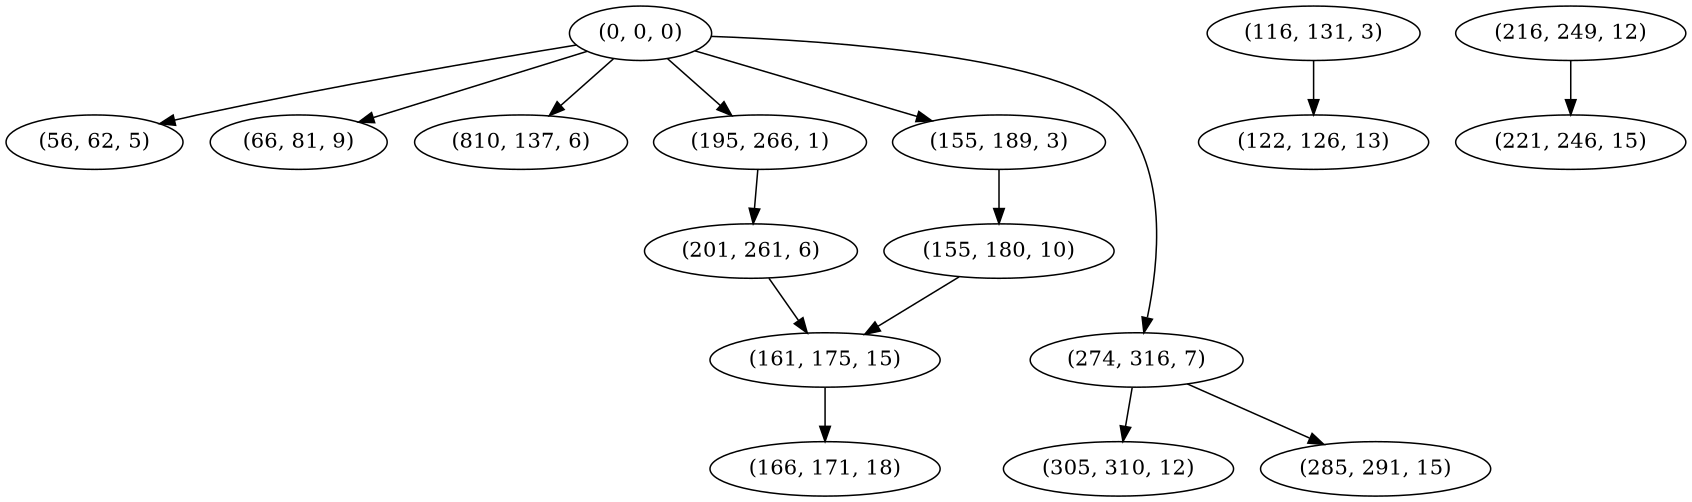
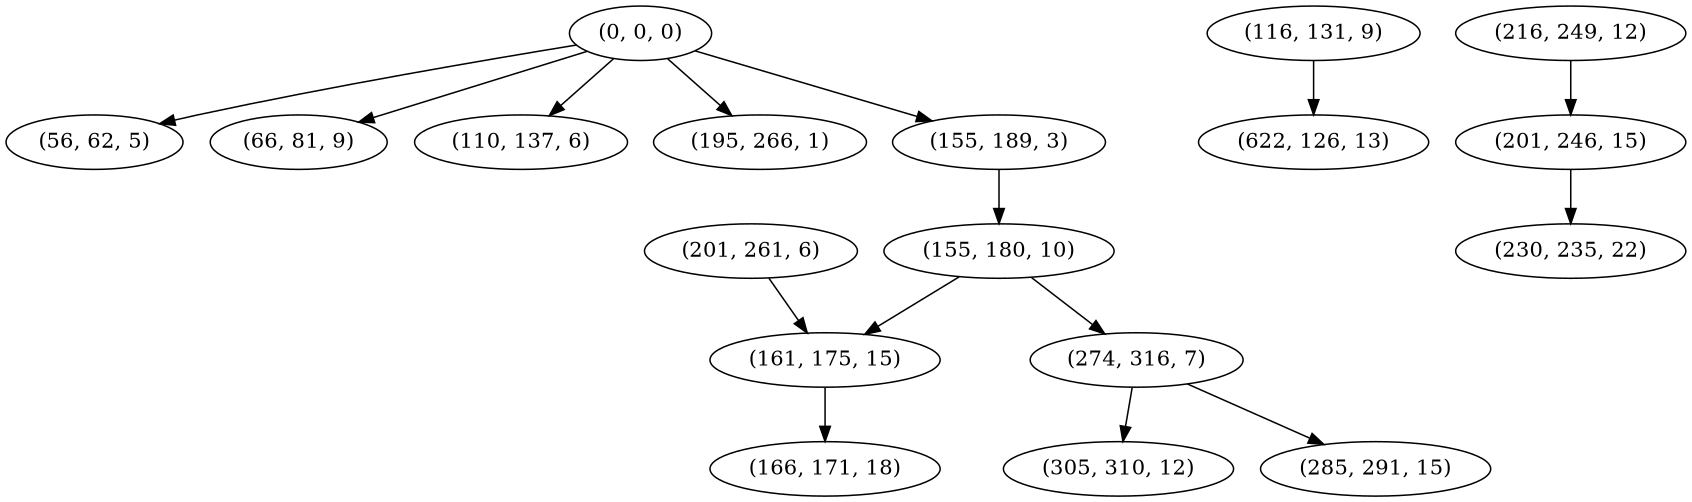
(1314, 33) -> (1314, 33)
(1025, 72) -> (1062, 301)
(521, 142) -> (521, 142)
(1314, 142) -> (1314, 142)
(1571, 142) -> (1571, 142)
(756, 189) -> none
none -> (1571, 251)
